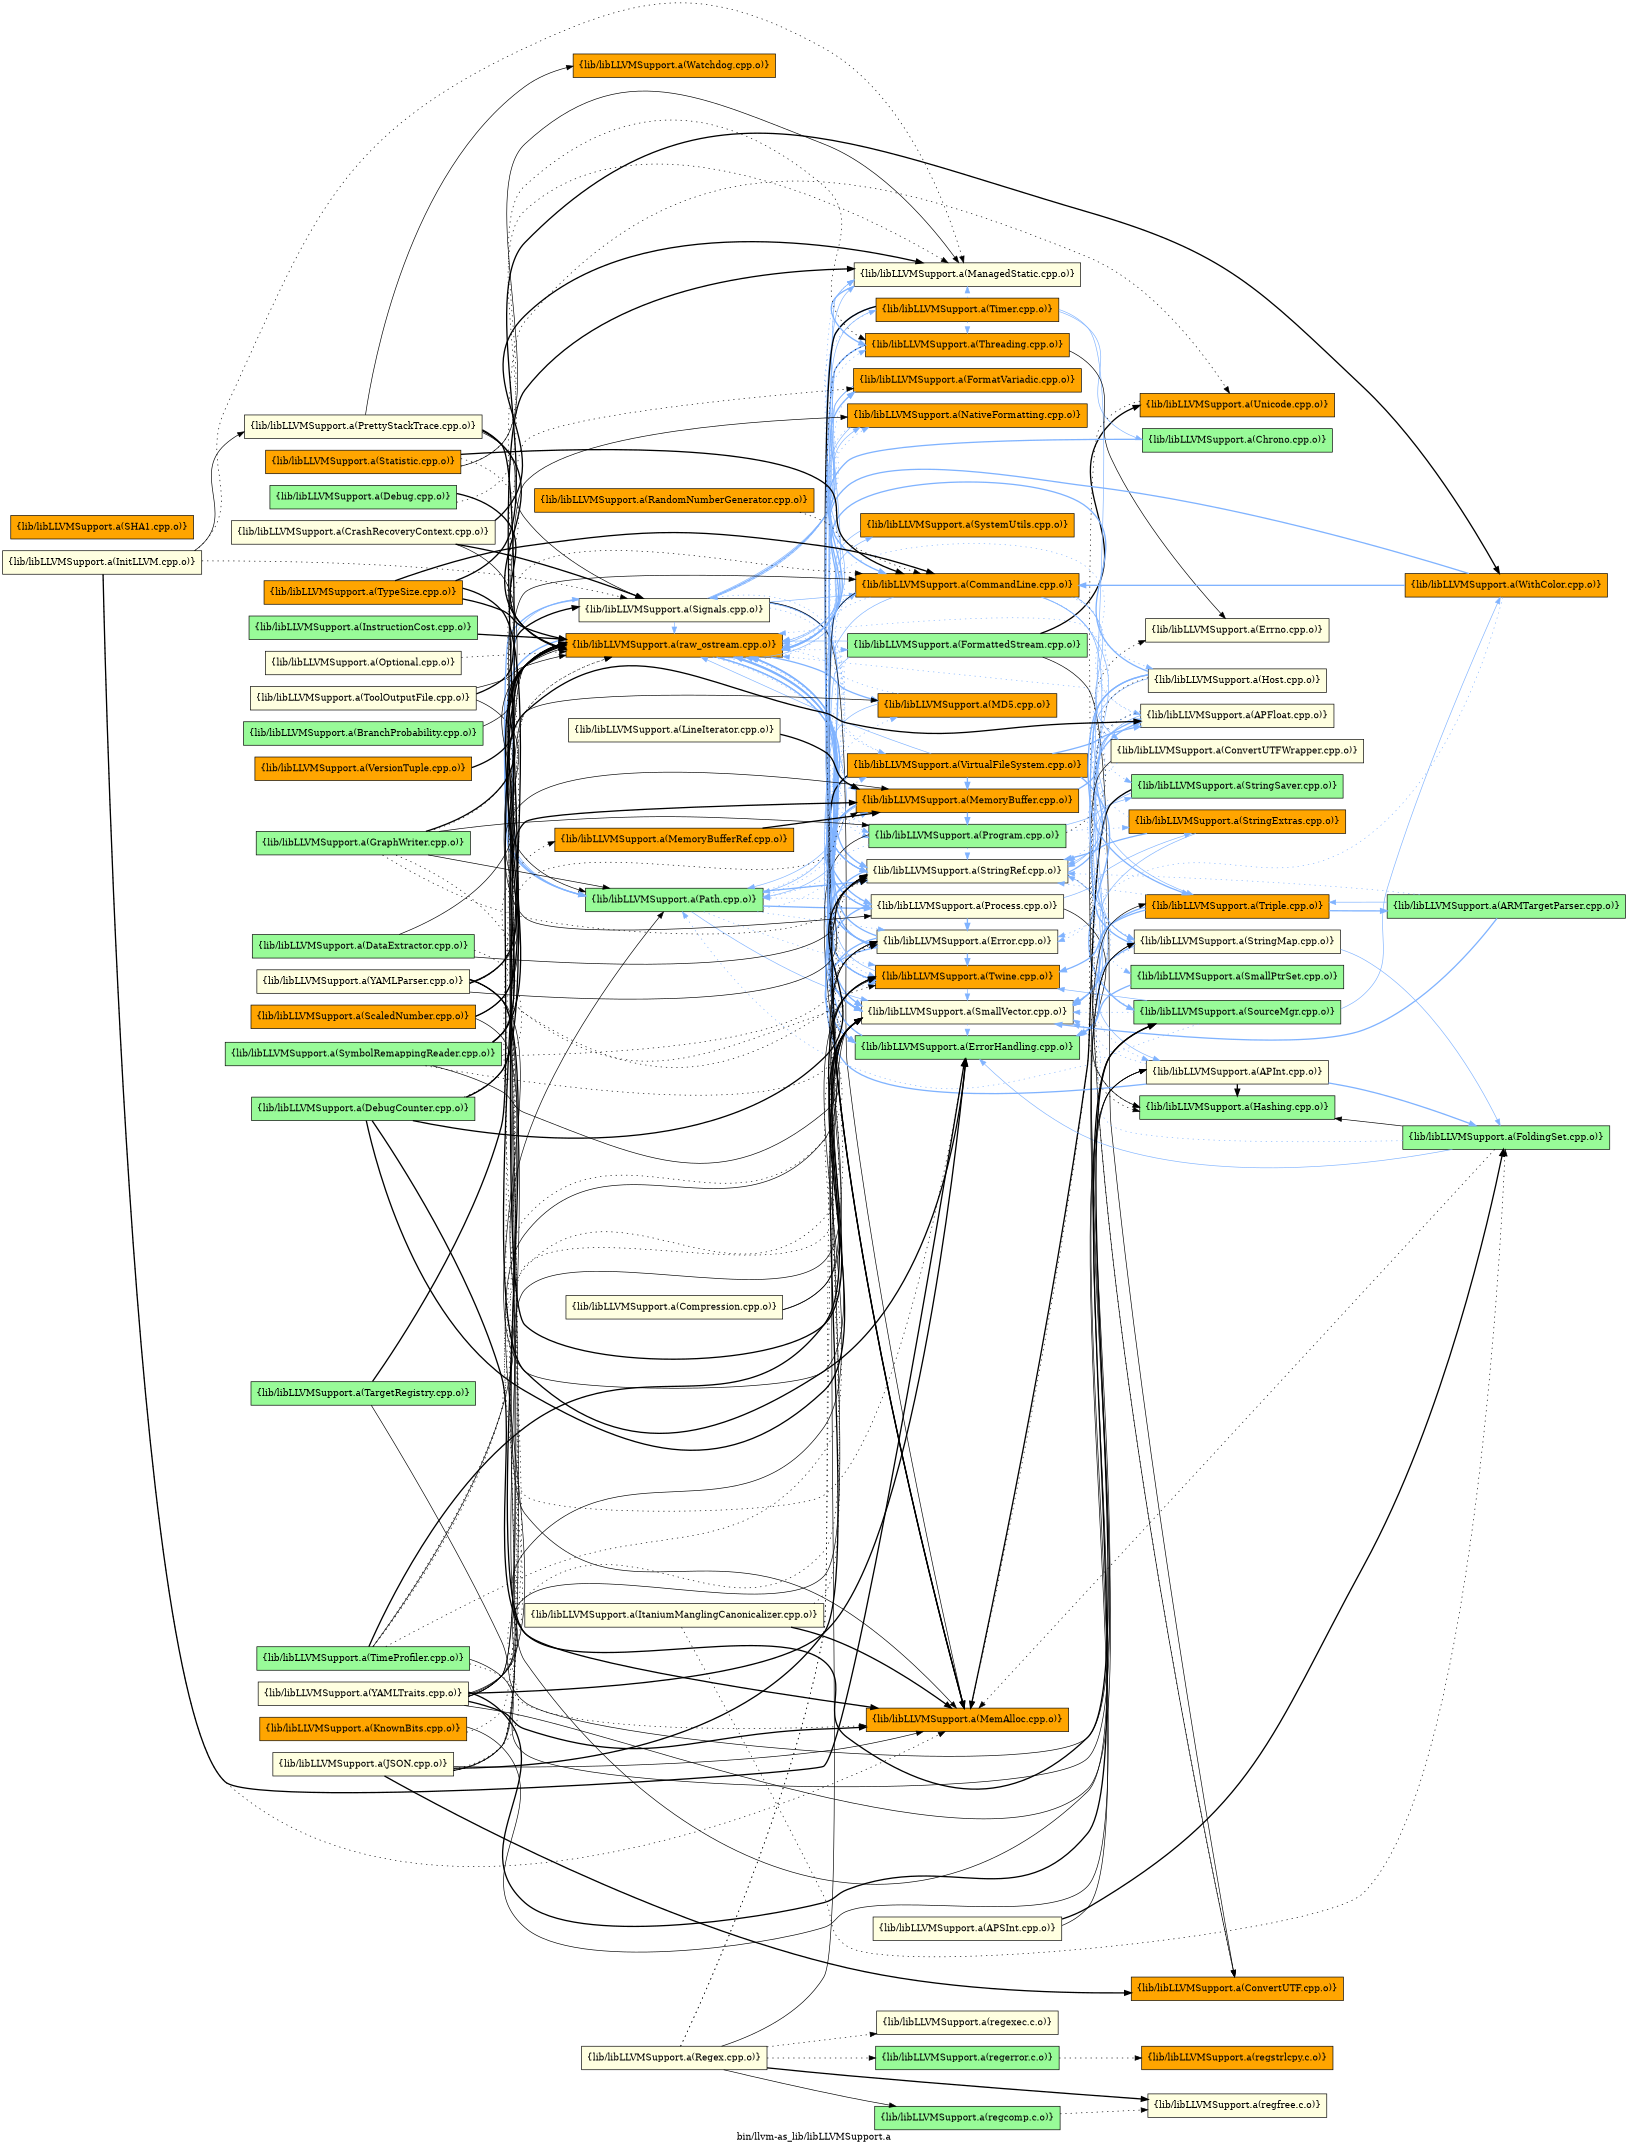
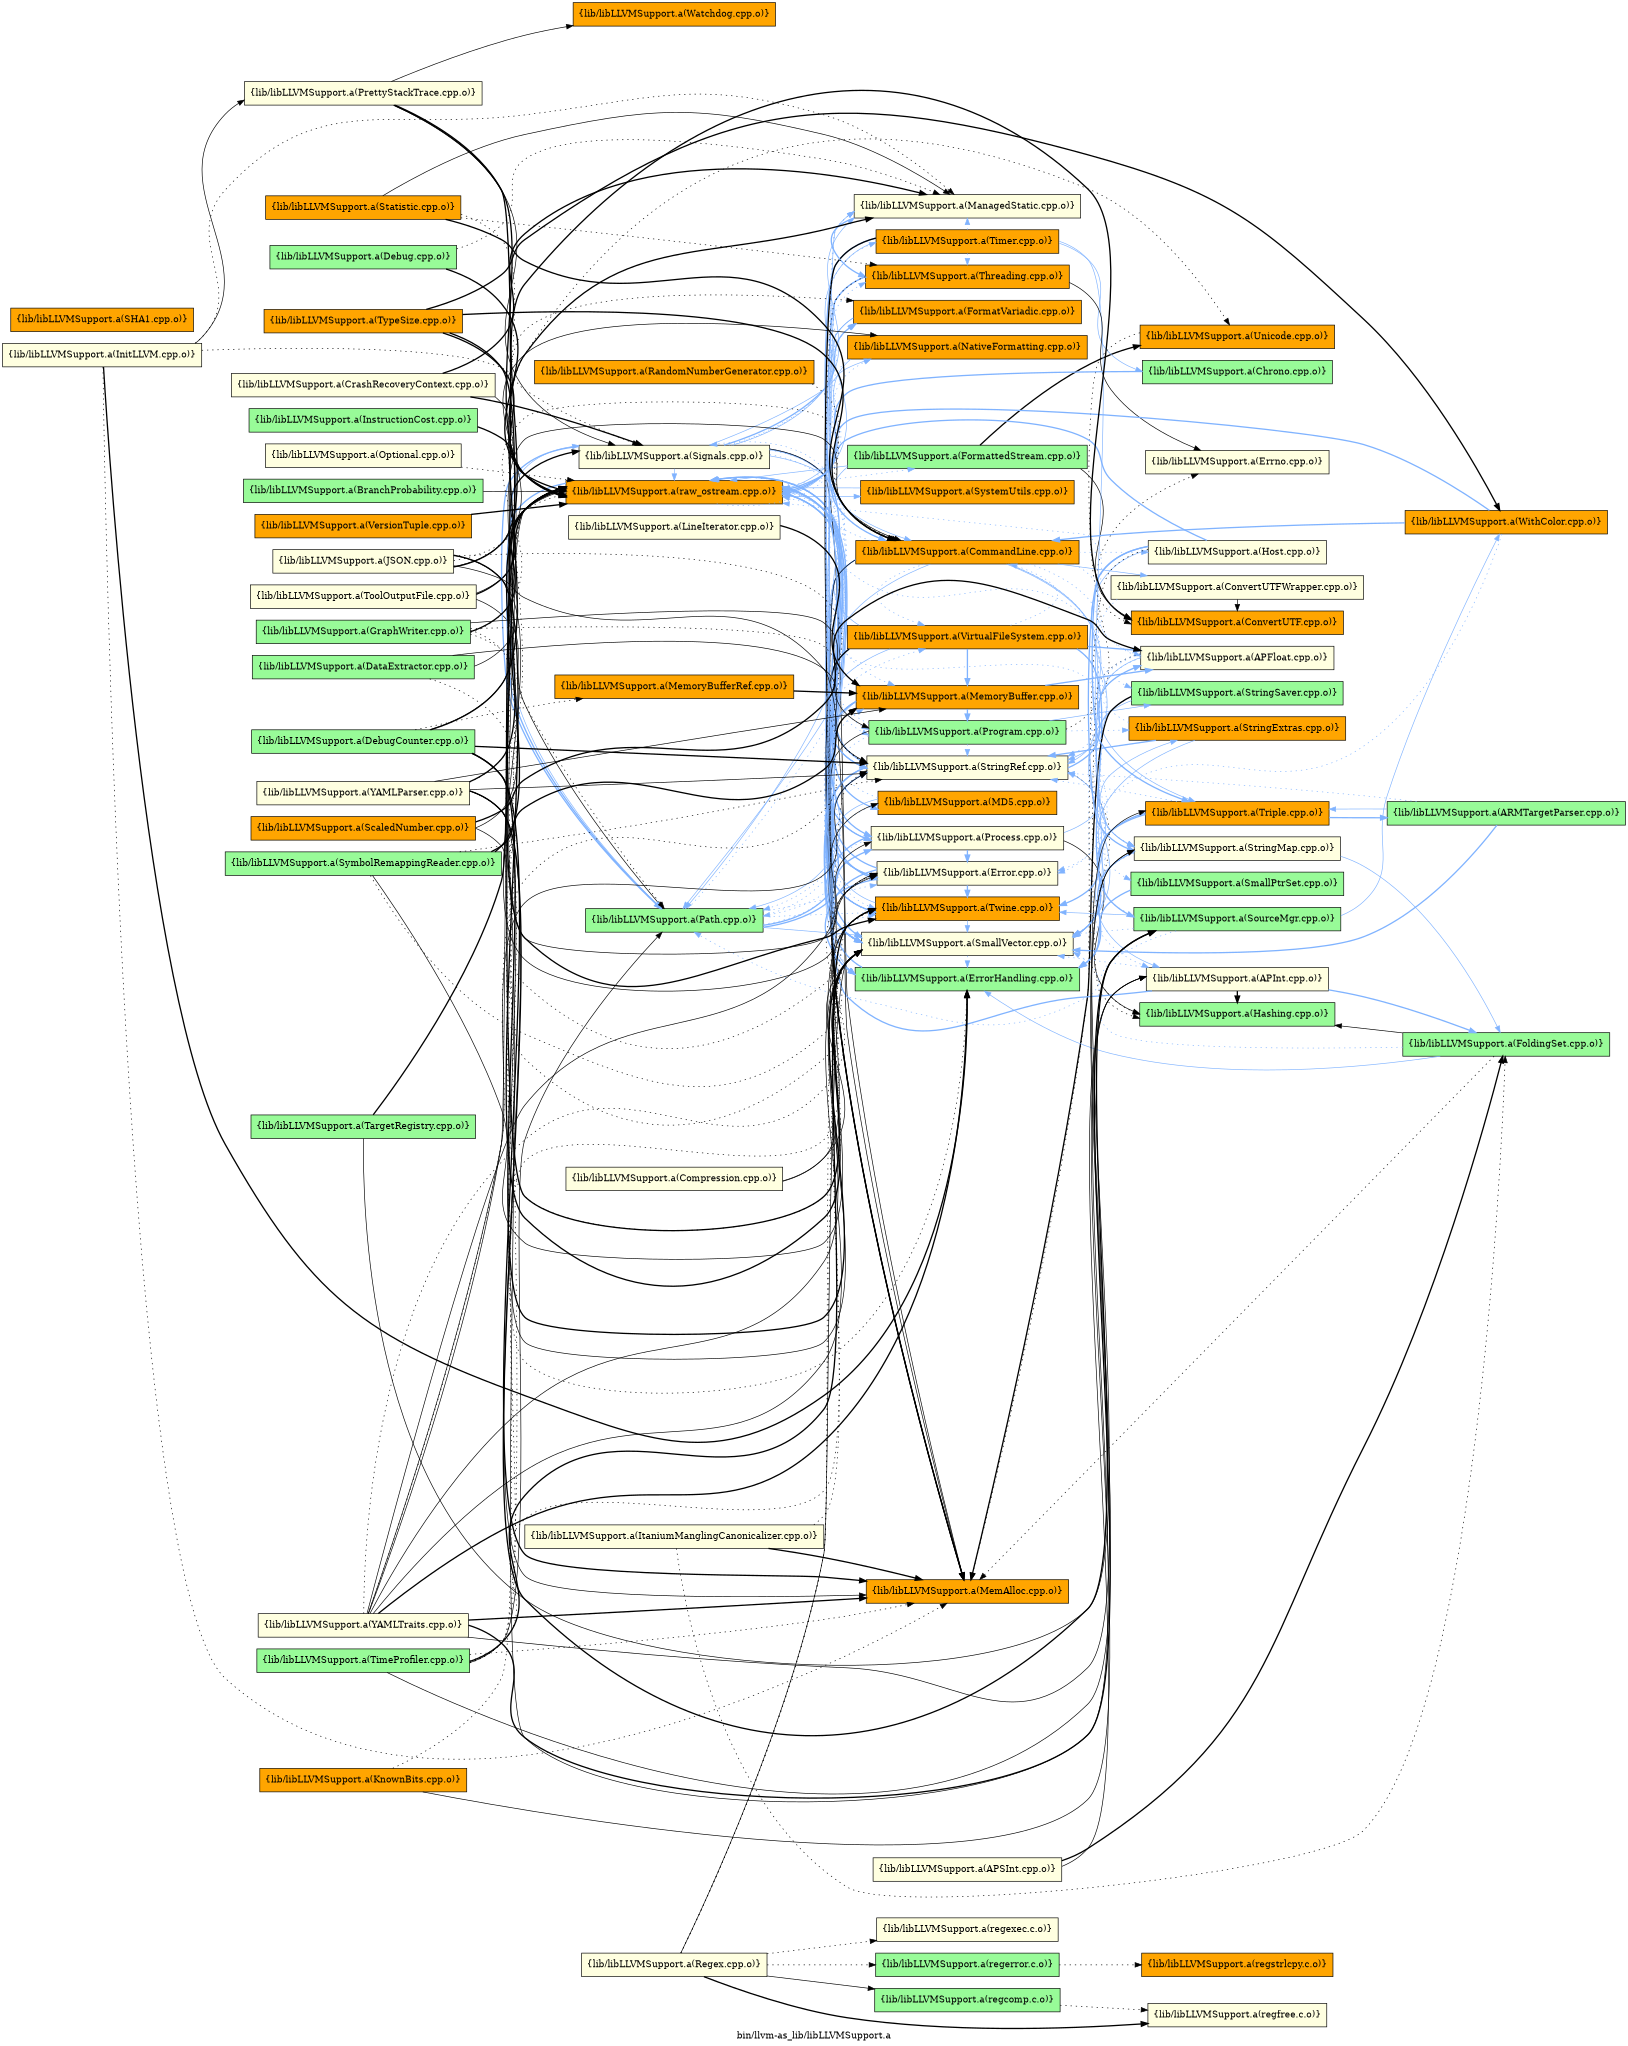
(524, 873) -> (562, 766)
(559, 1399) -> (537, 948)
